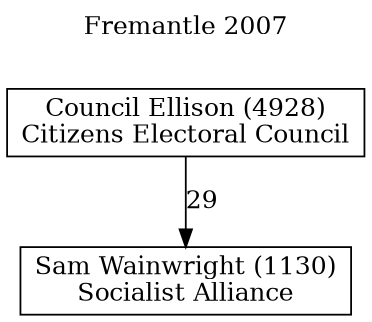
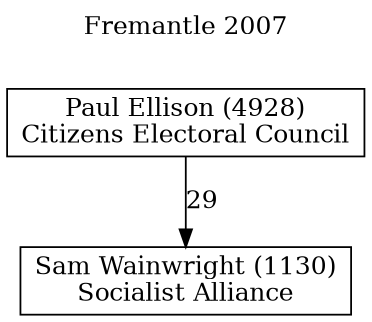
(186, 123) -> (186, 123)
